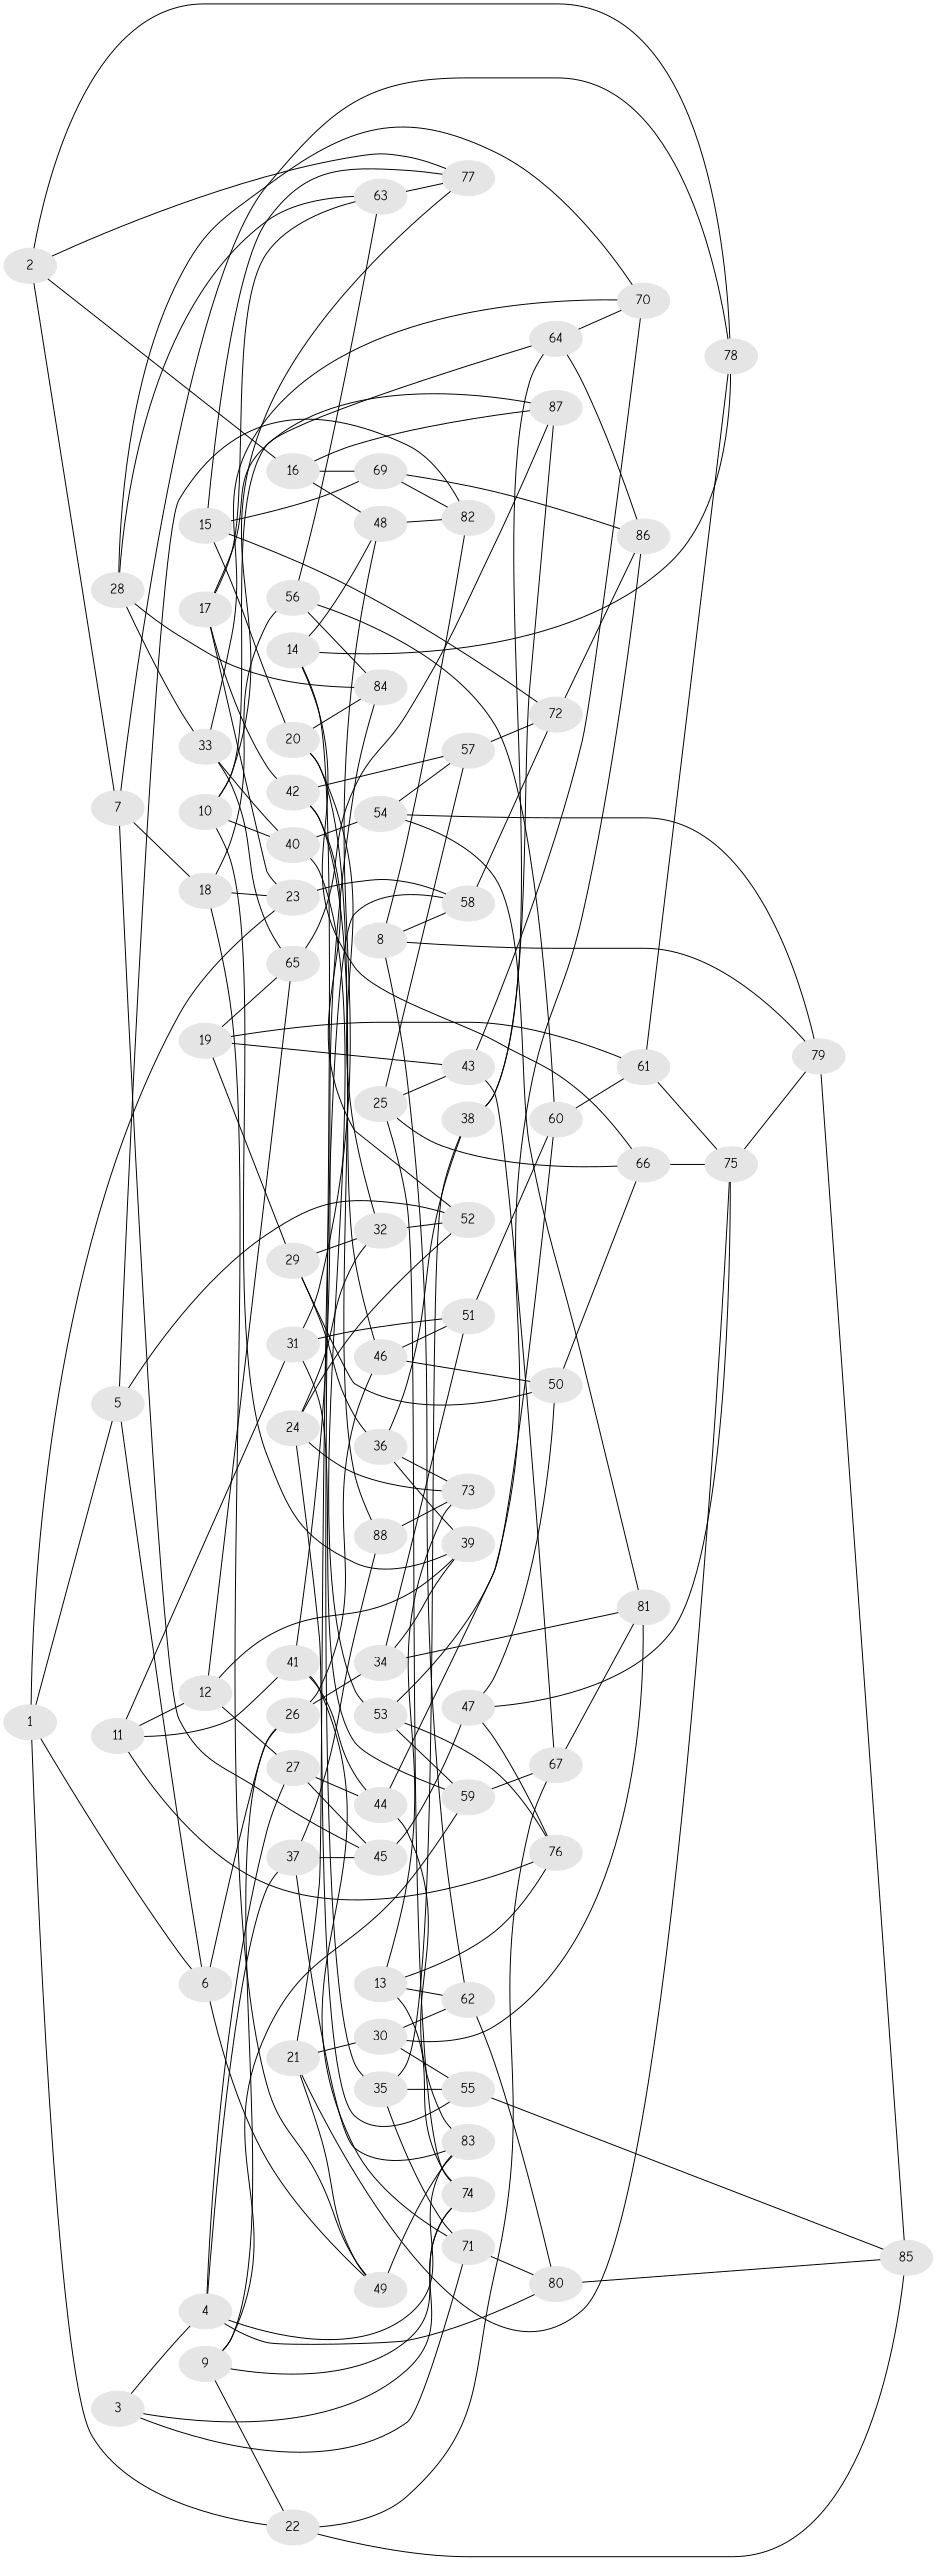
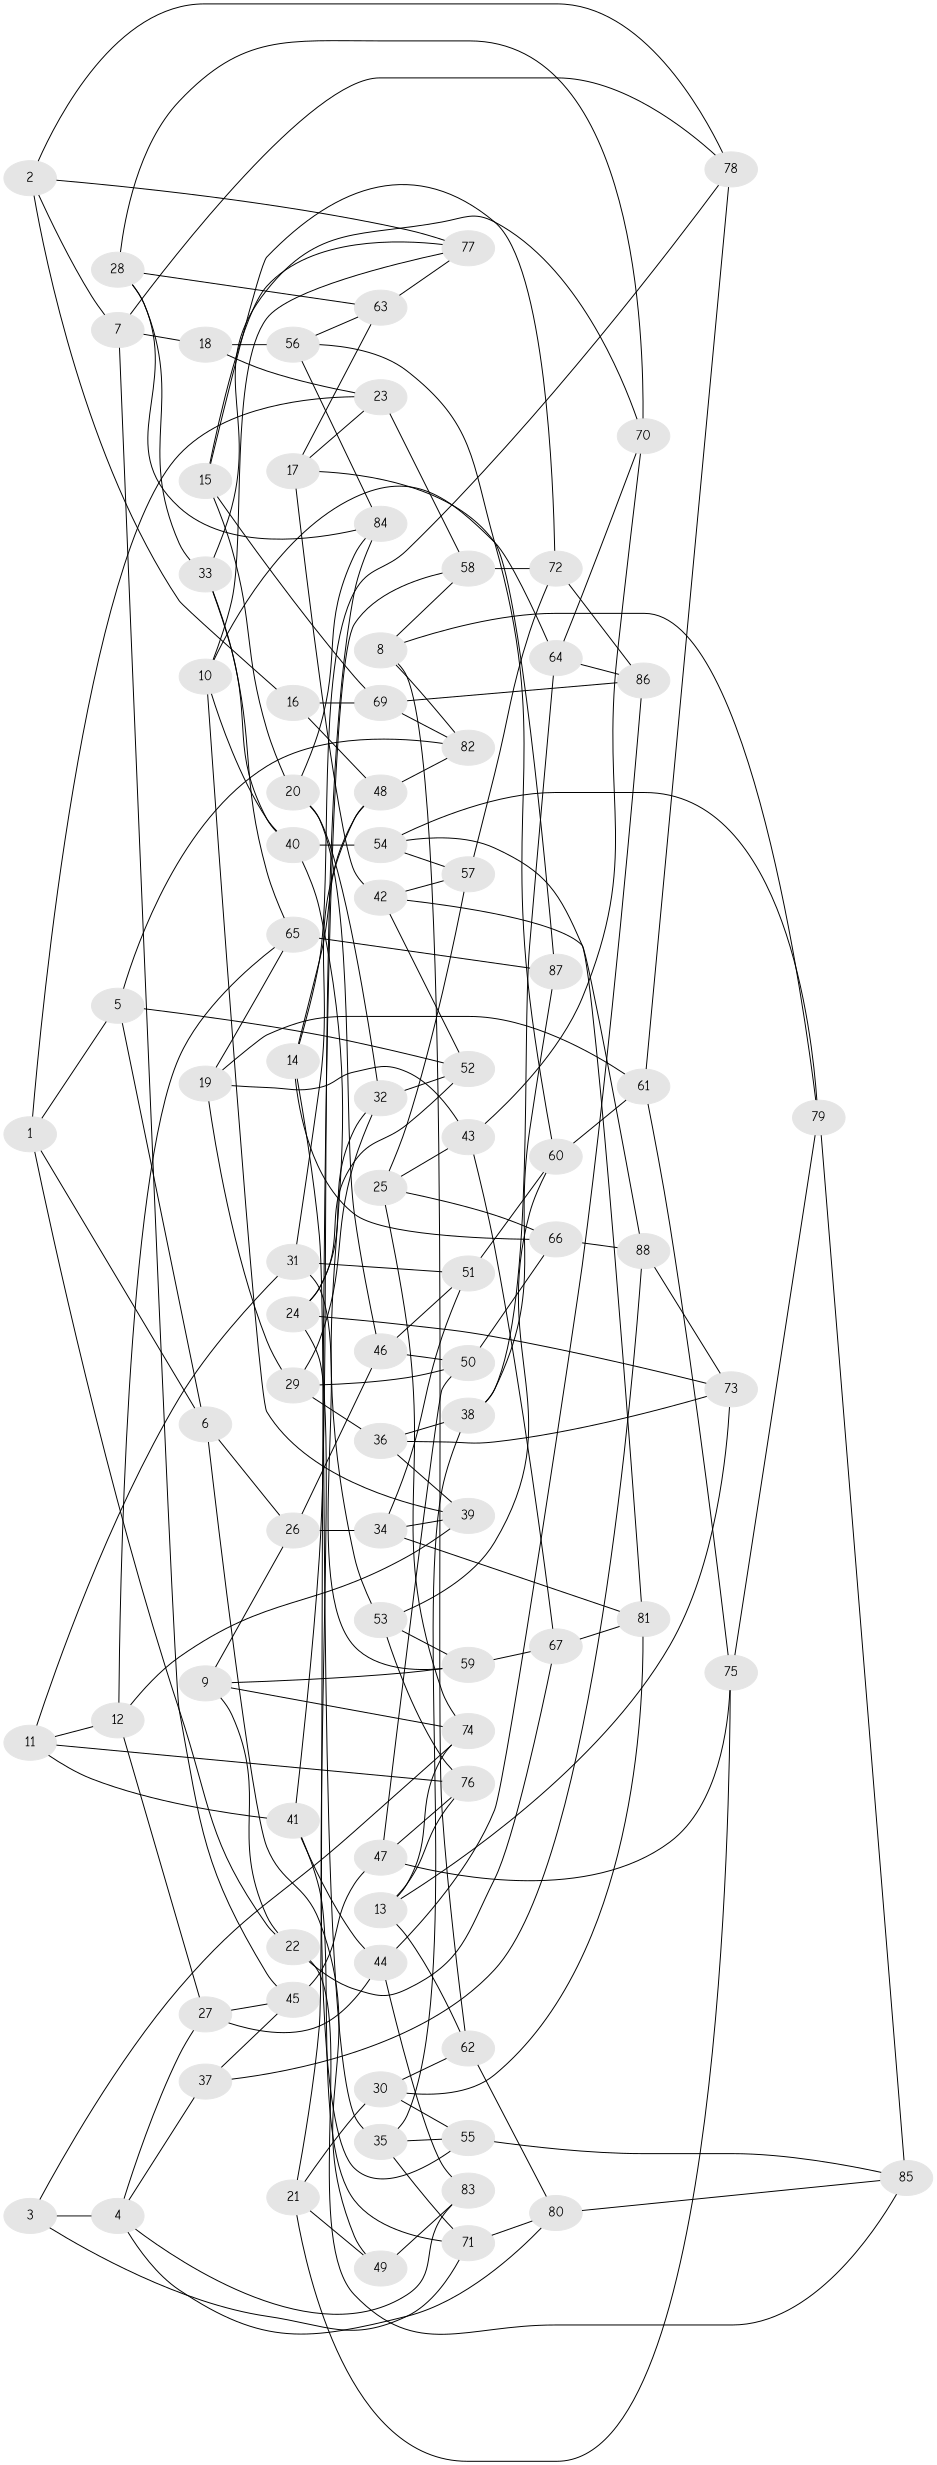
(420, 428) -> none
(688, 1164) -> (600, 1245)
(236, 1604) -> none
(316, 2005) -> none
